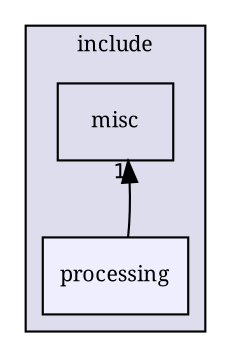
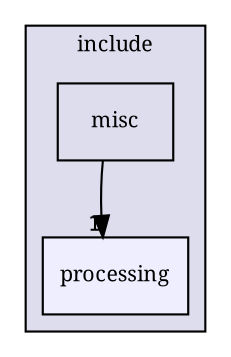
(130, 210) -> (101, 188)
